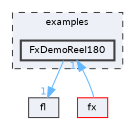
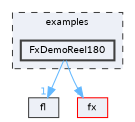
(89, 83) -> (71, 75)
